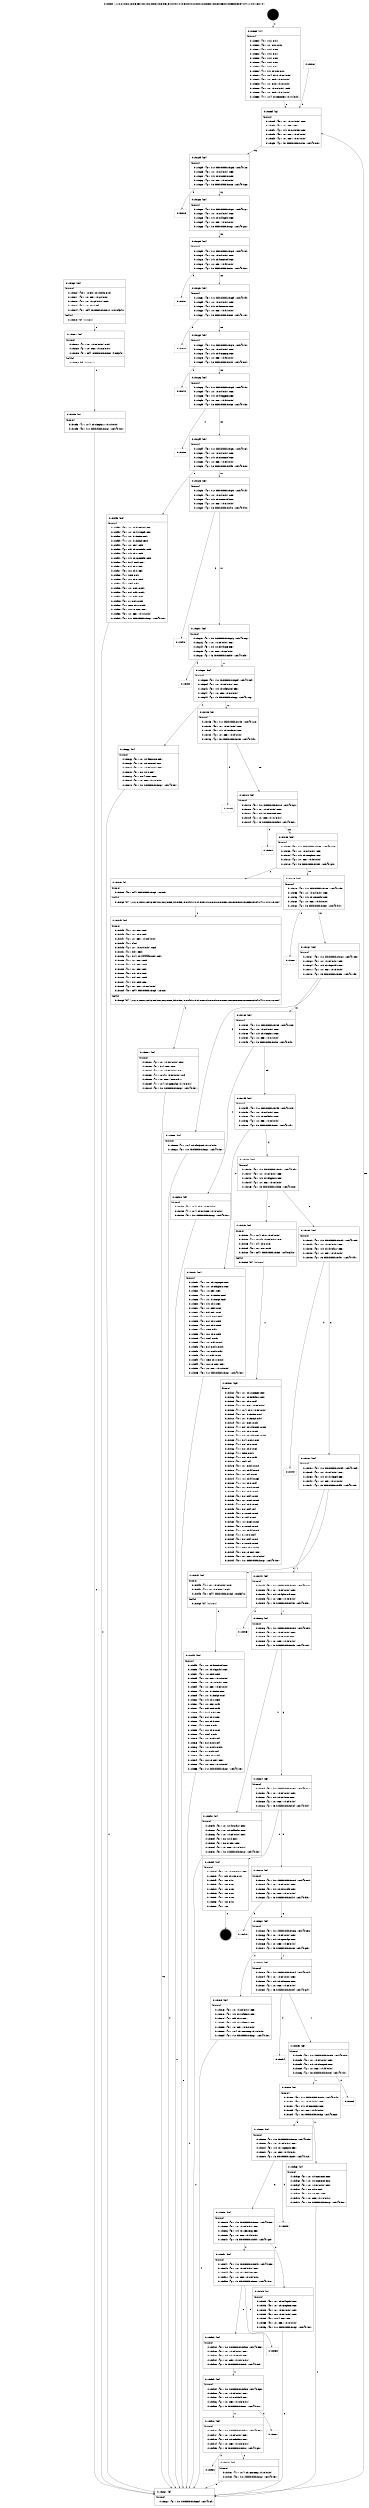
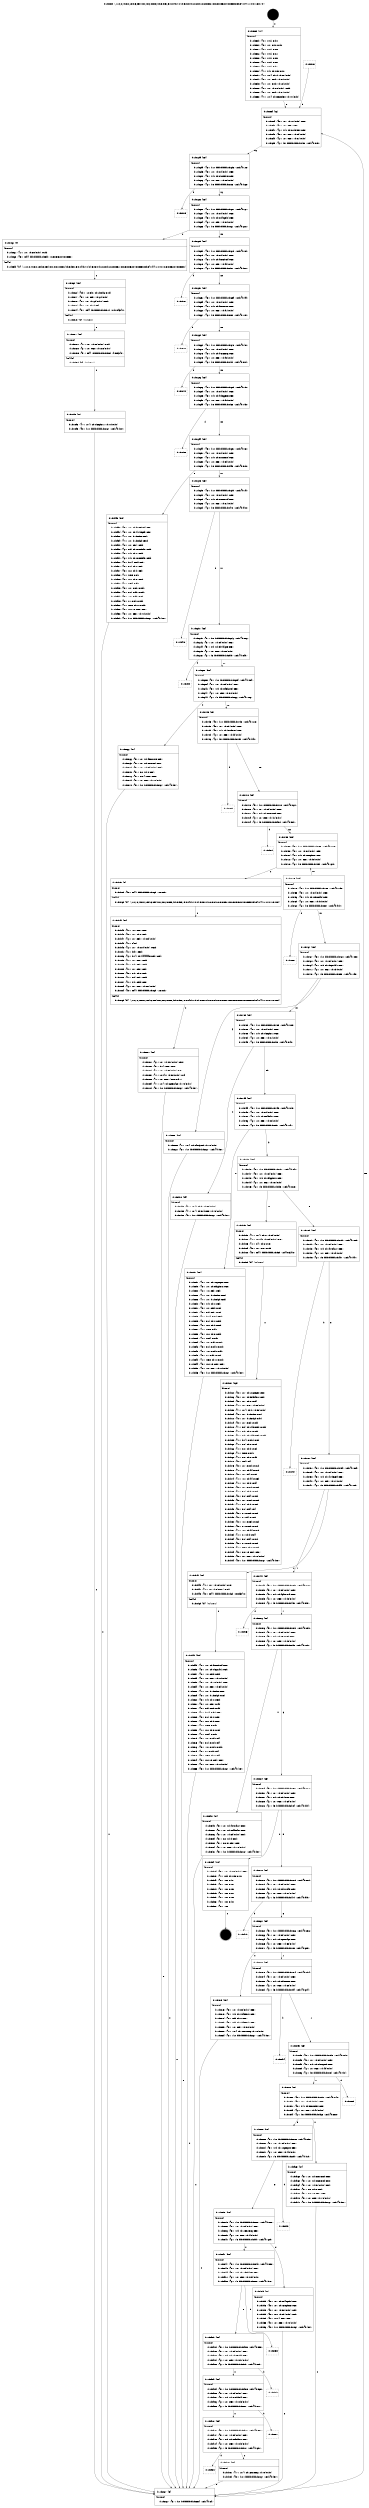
none -> (95, 255)
(307, 871) -> (311, 872)
(163, 1976) -> (163, 1976)
none -> (272, 2393)
